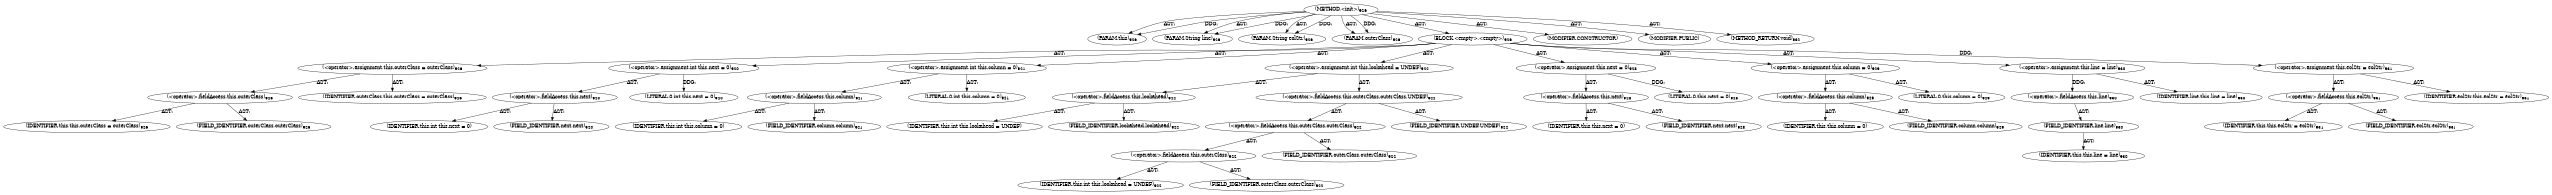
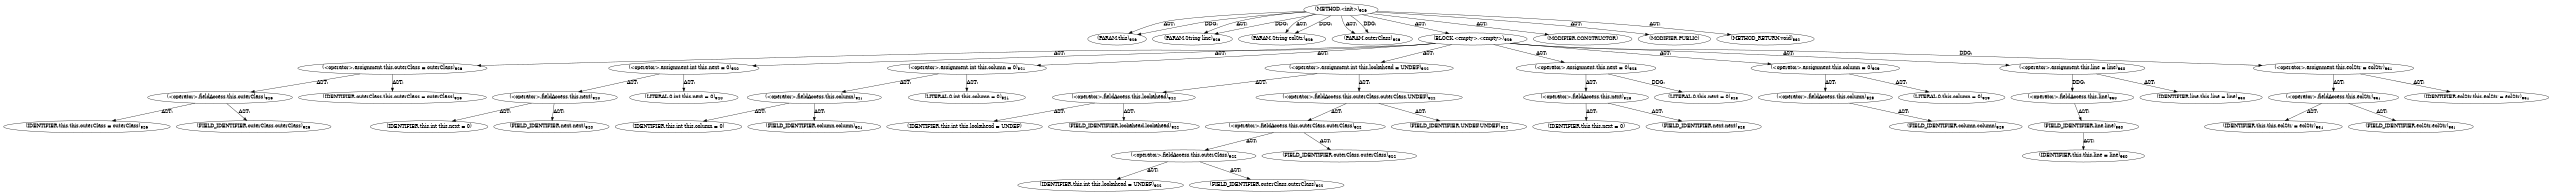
(690, 83) -> (690, 83)
(1825, 127) -> none
